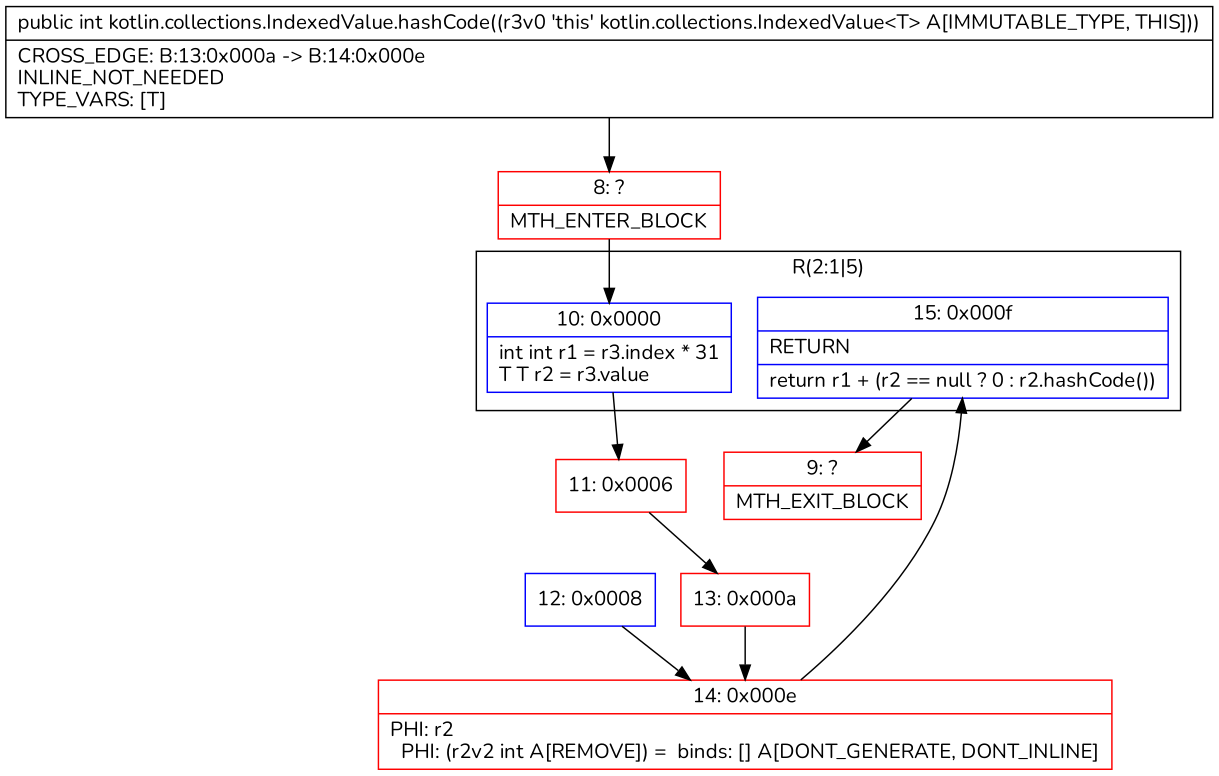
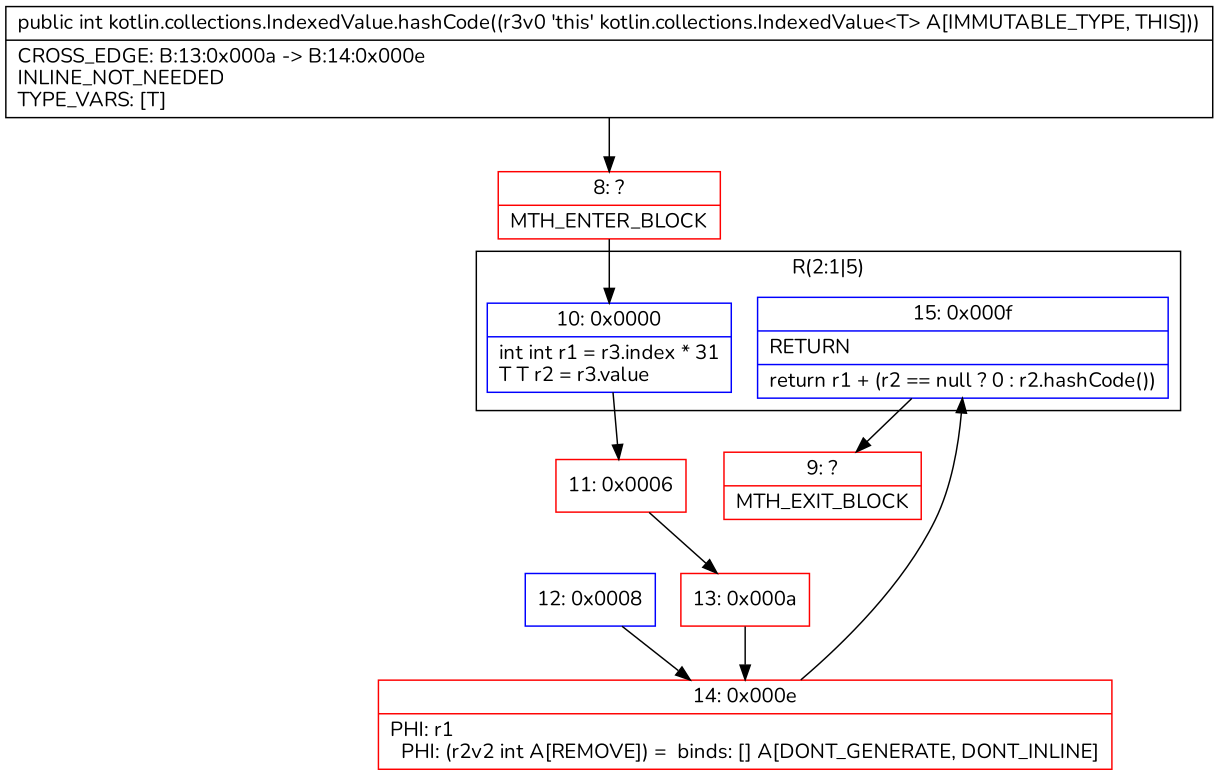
(425, 730) -> (425, 730)
